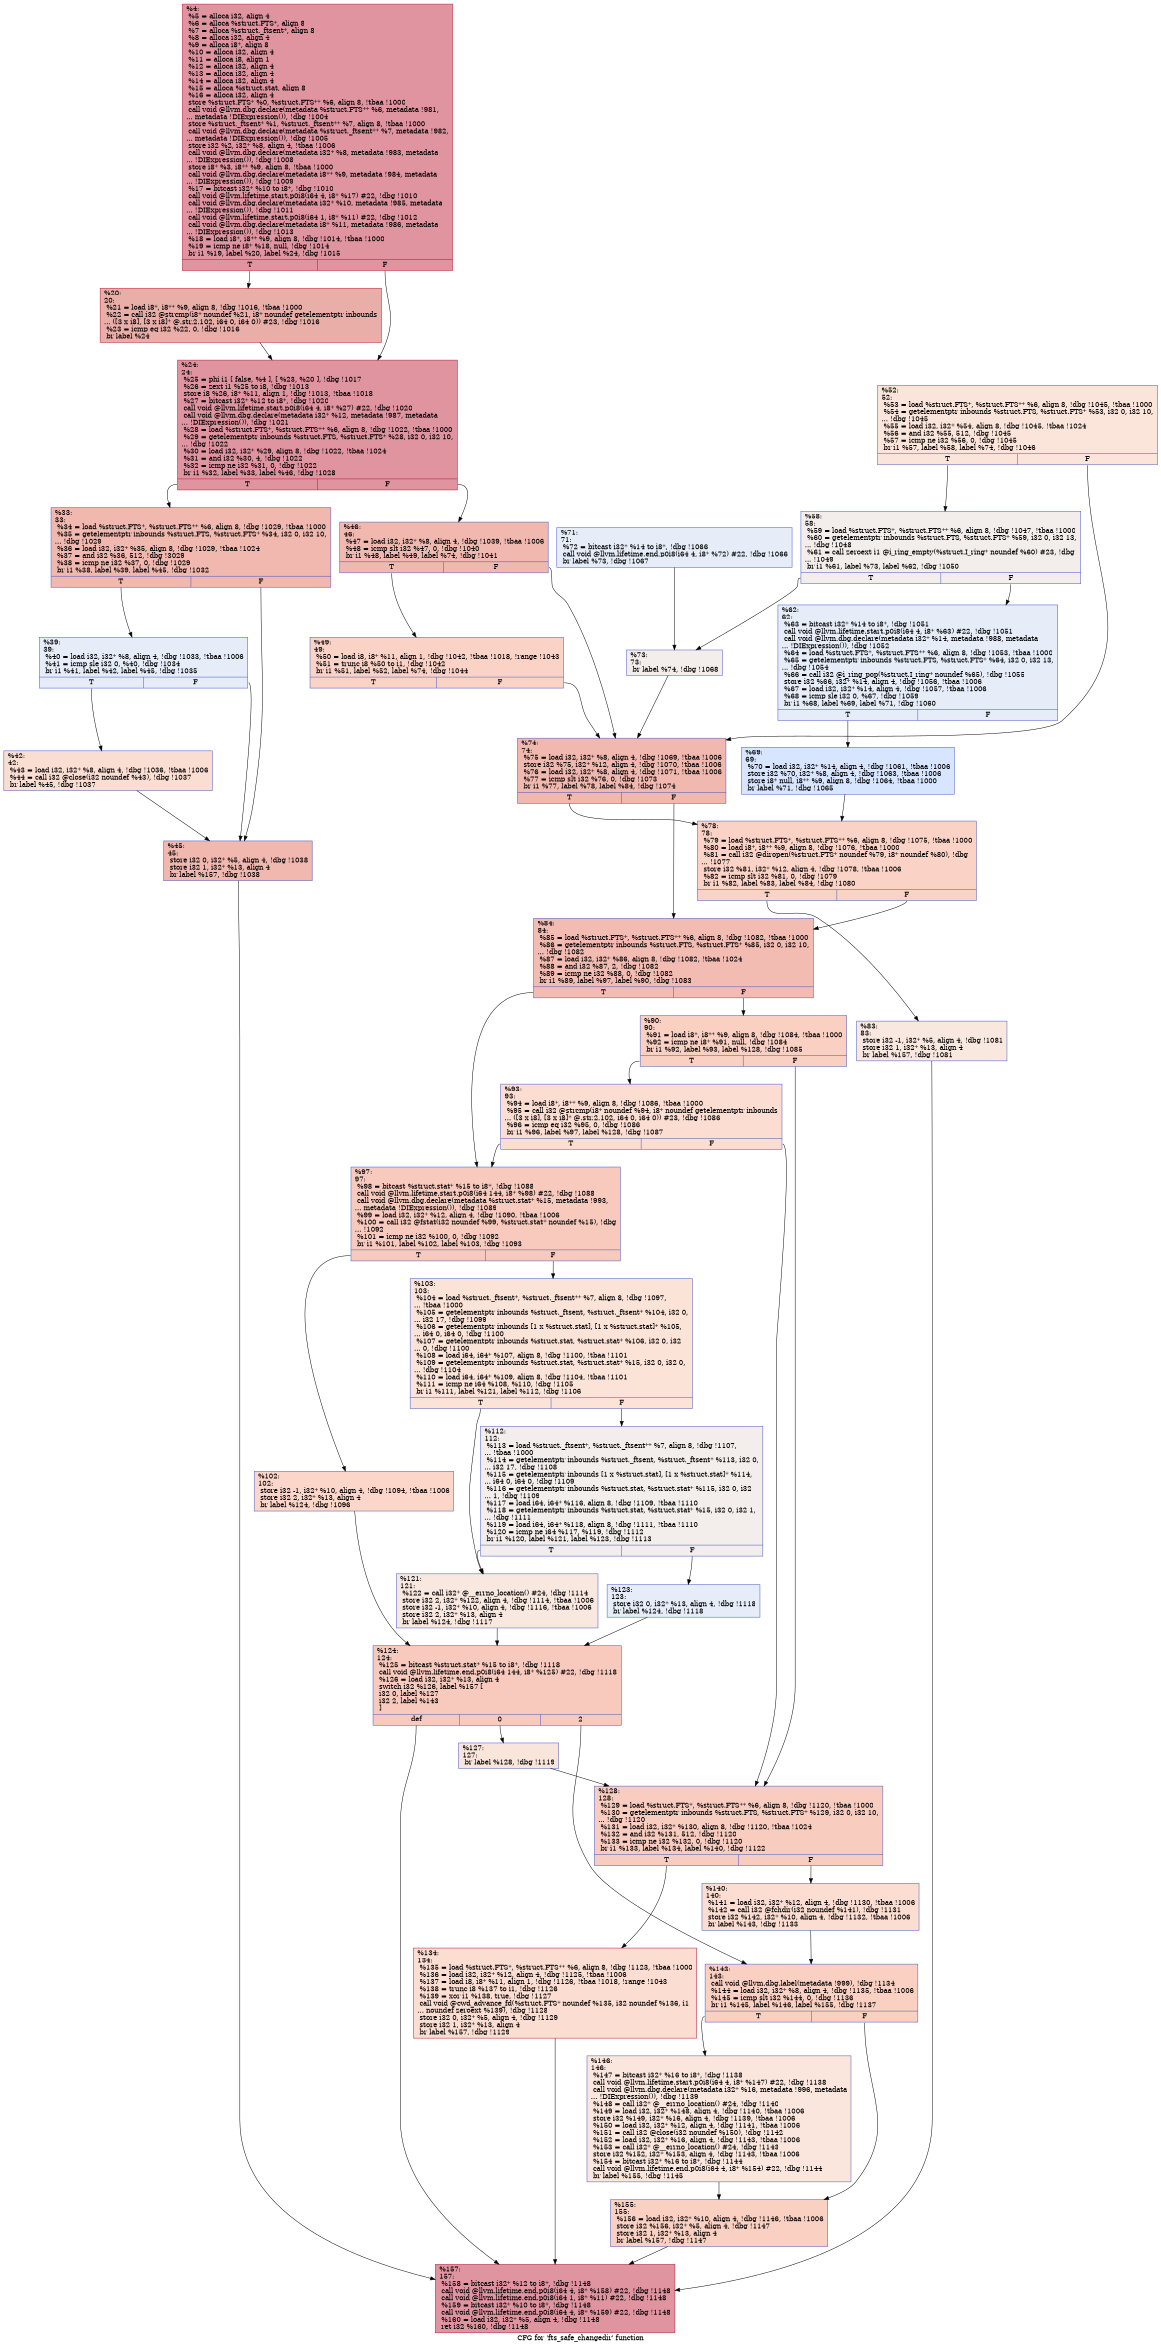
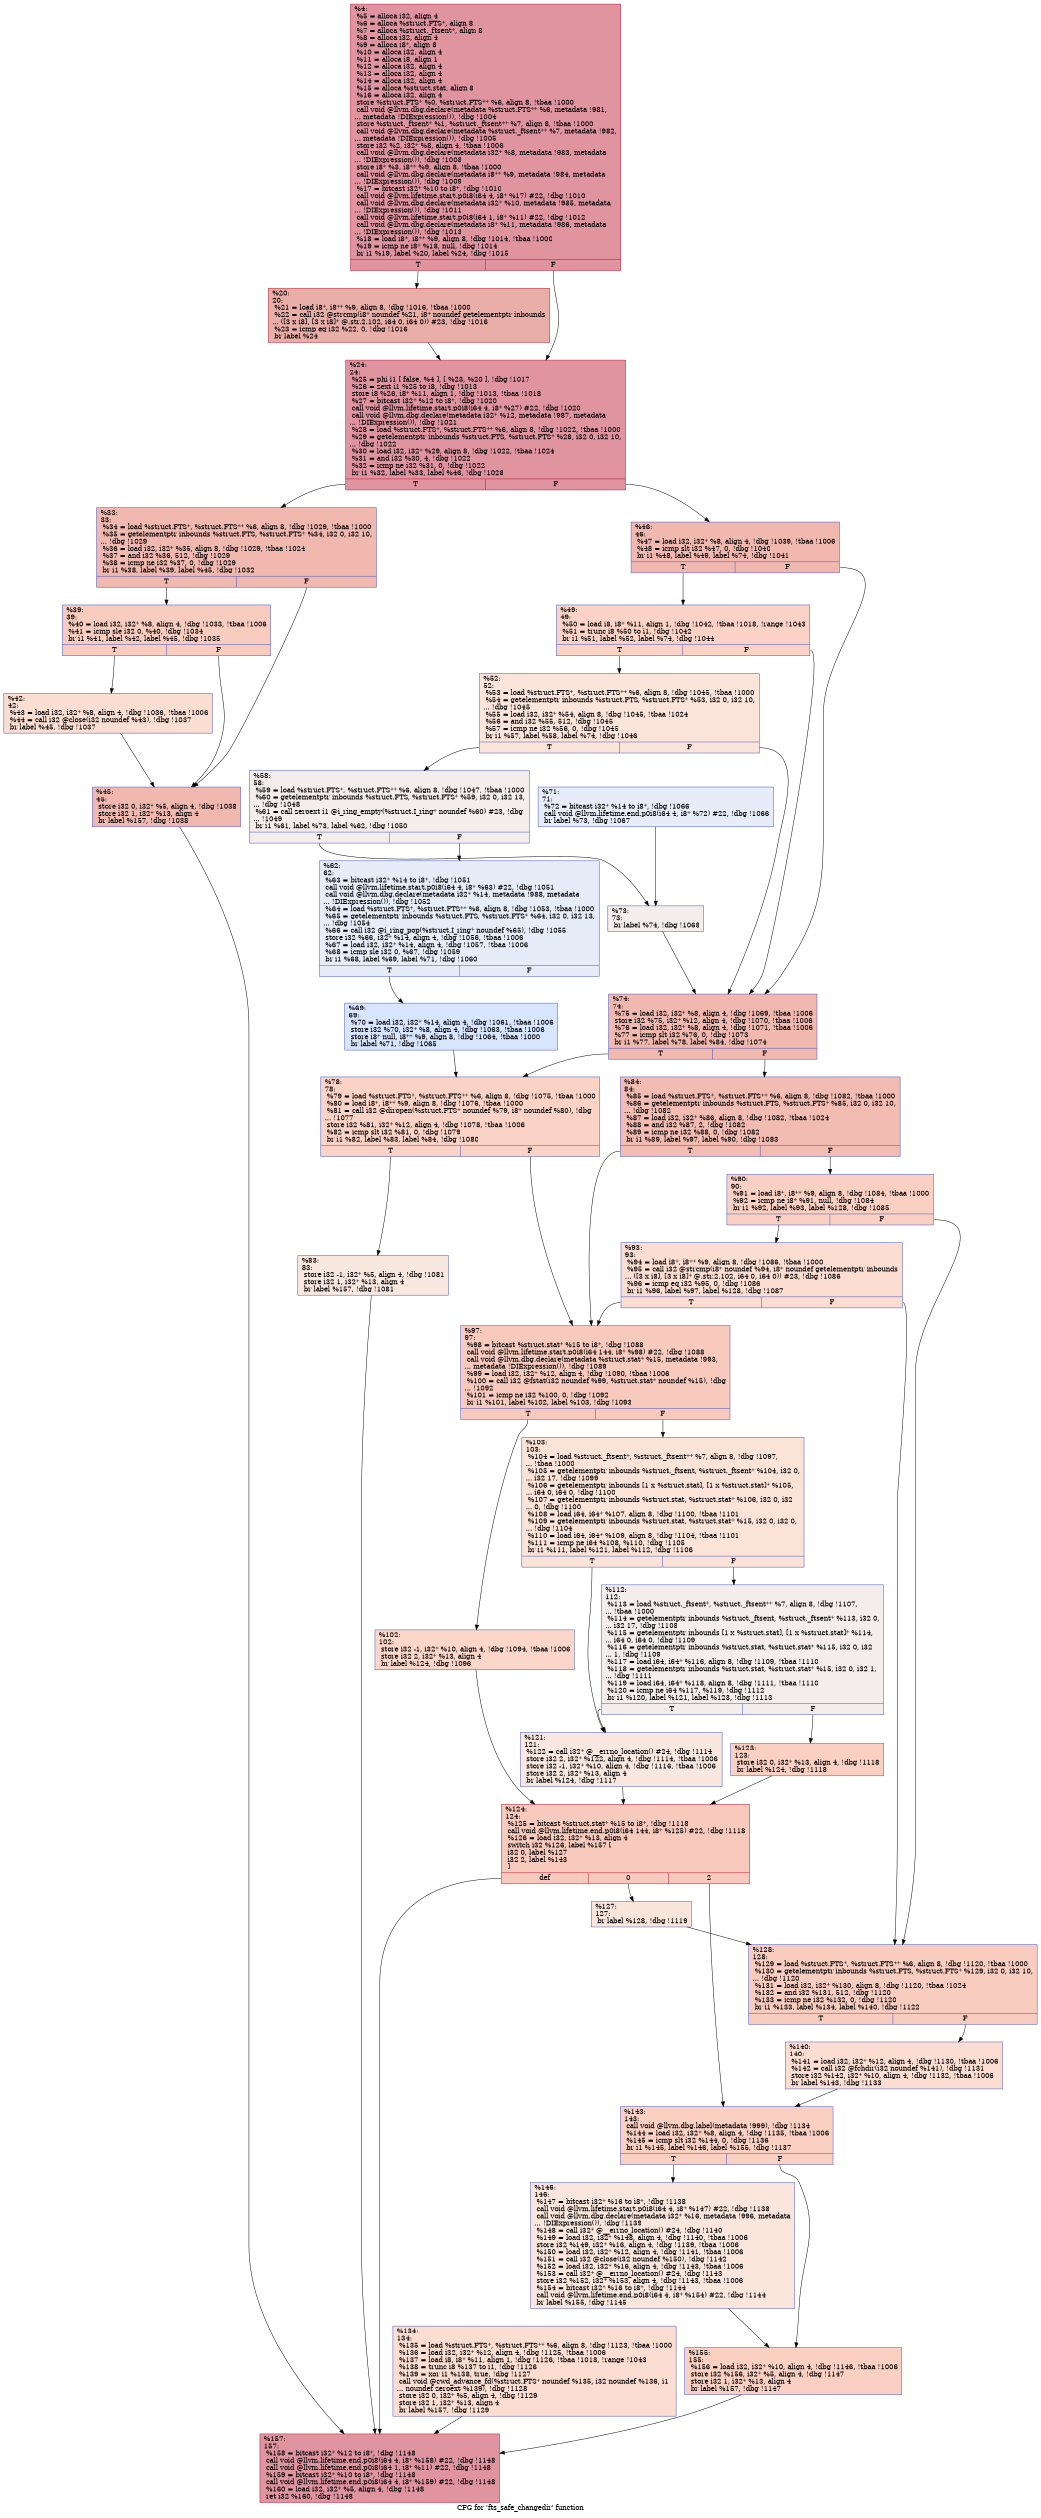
(120, 556) -> (165, 556)
none -> (619, 662)
(144, 663) -> (167, 630)
(864, 917) -> (543, 1241)
(684, 1601) -> (807, 1760)
(497, 1685) -> (626, 1844)
(654, 1909) -> none
(555, 1993) -> (535, 2371)
